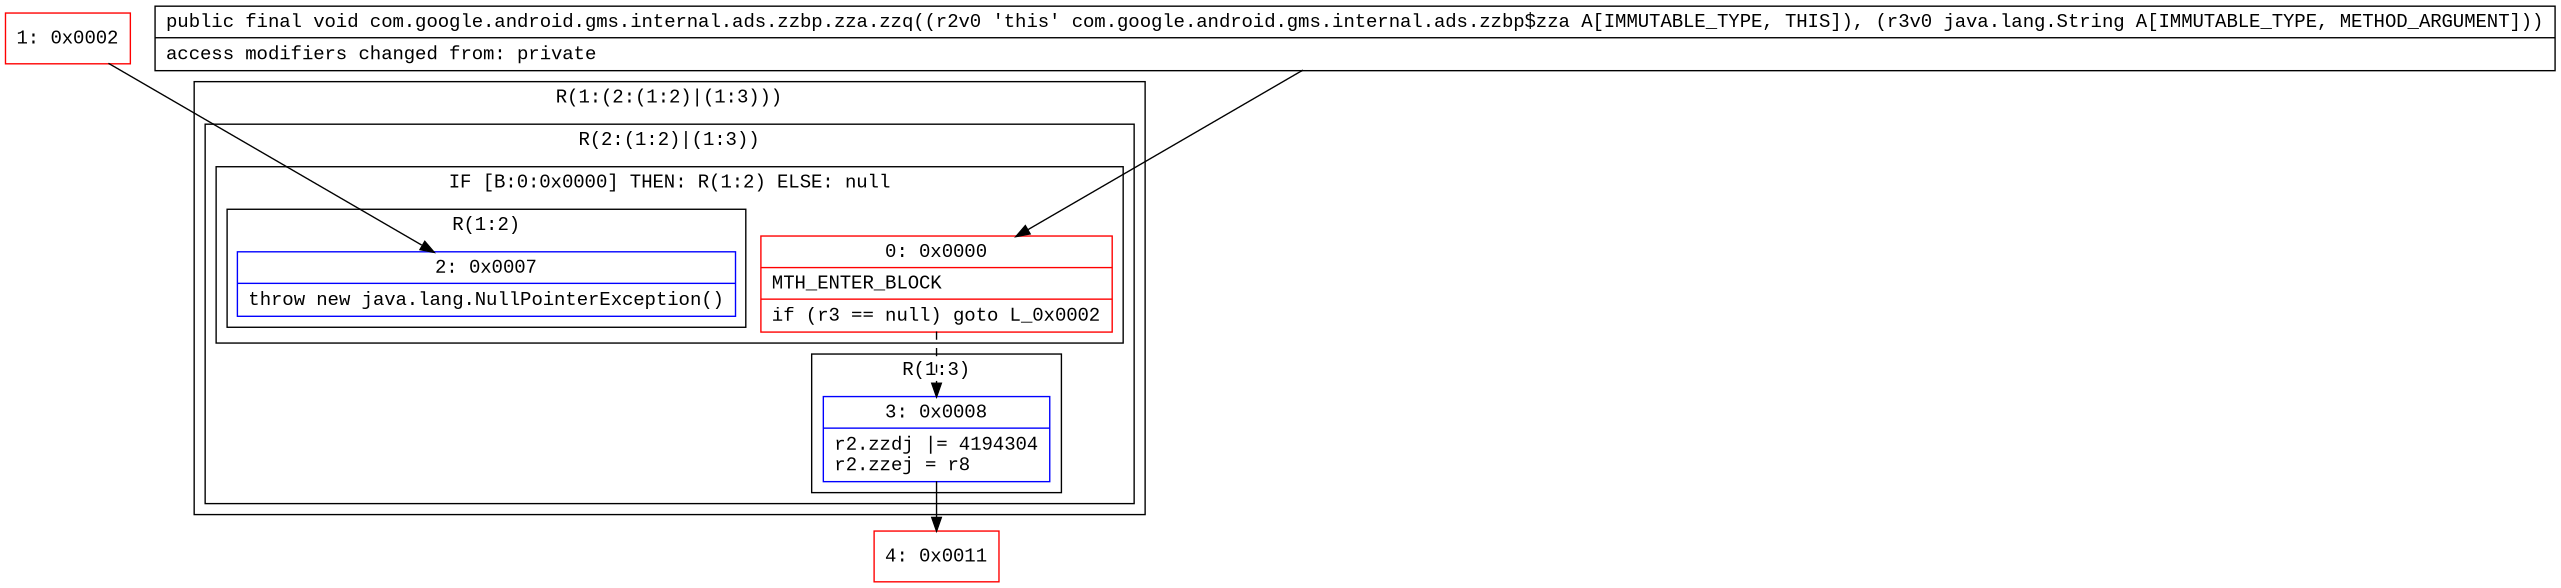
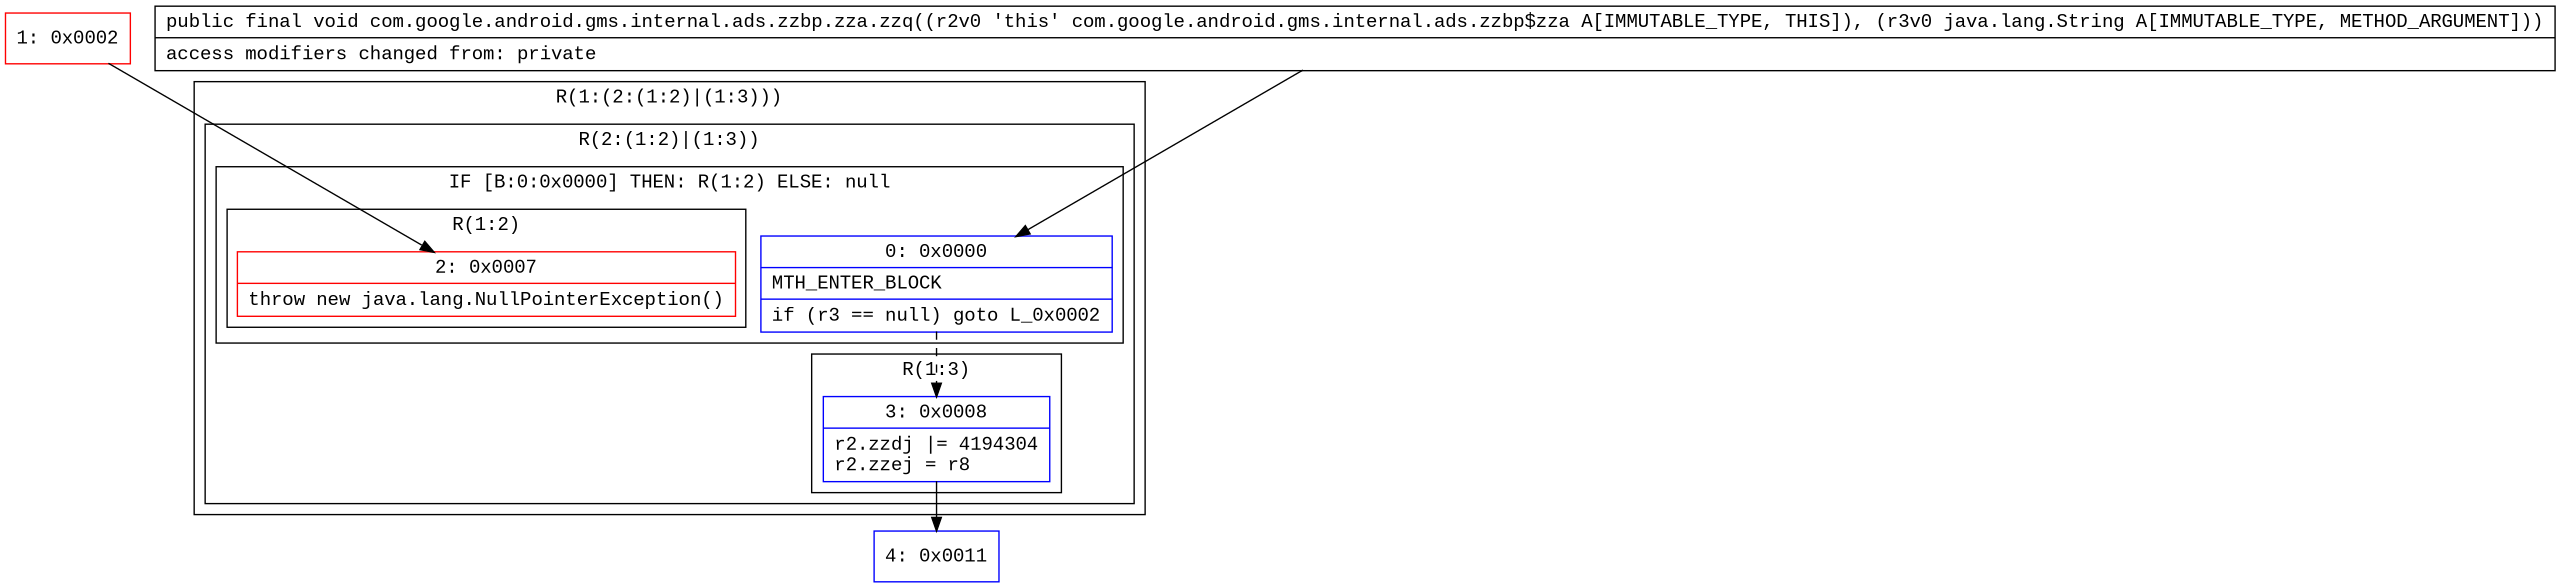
(486, 284) -> (486, 284)
(937, 284) -> (937, 284)
(937, 556) -> (937, 556)
